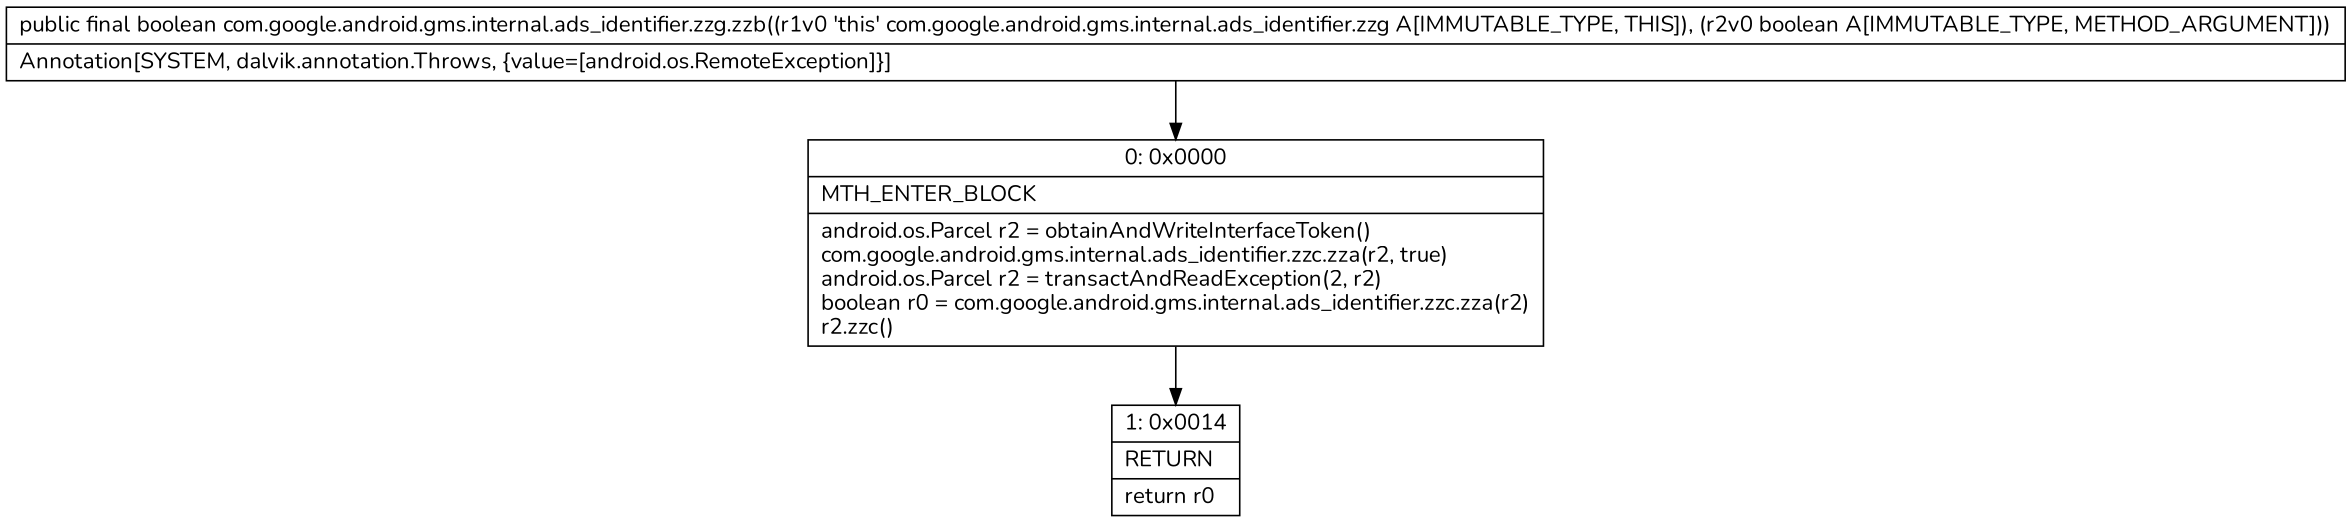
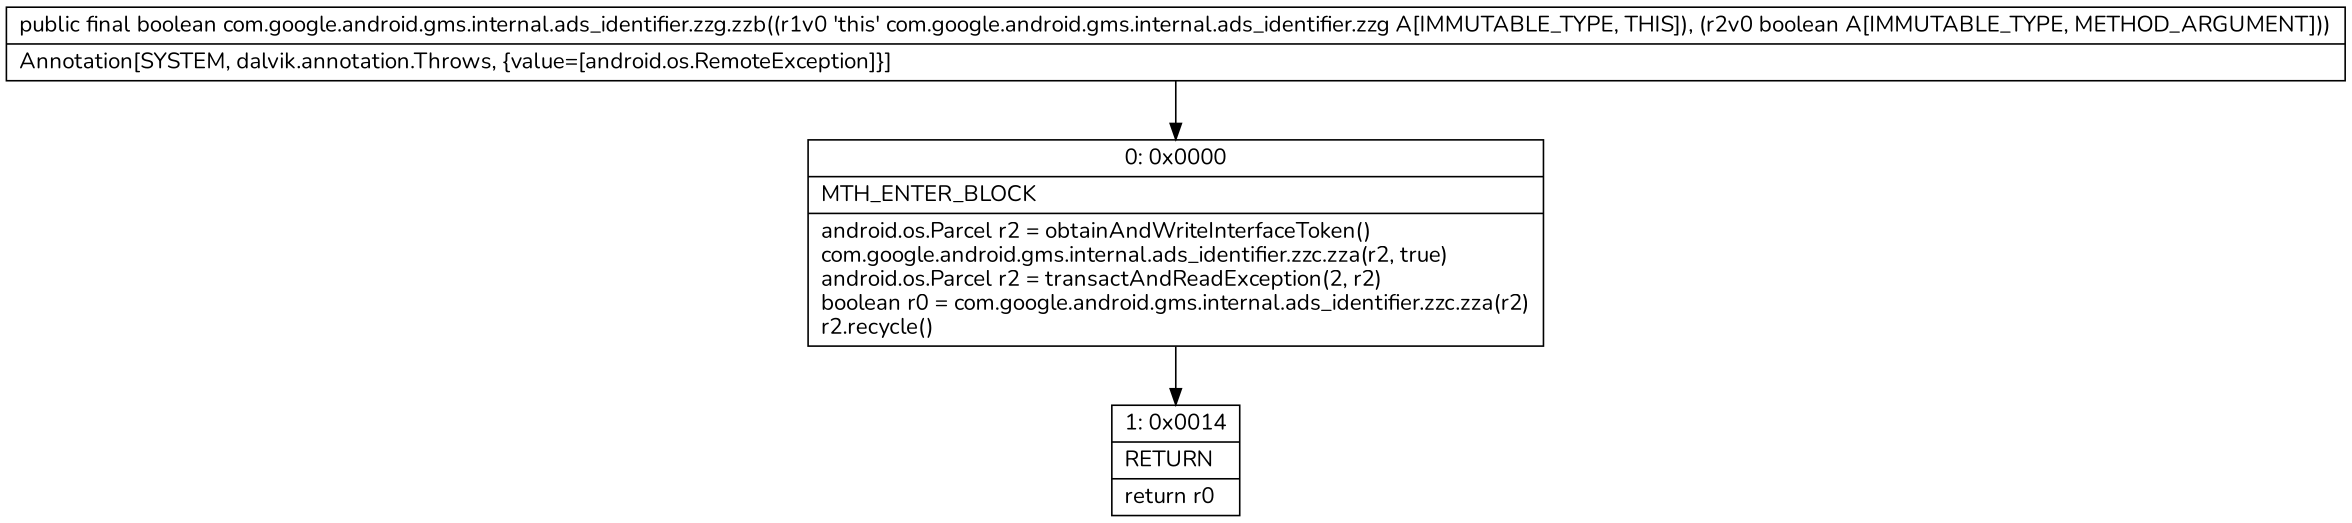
(858, 327) -> (878, 327)
